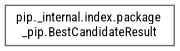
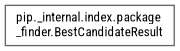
(90, 25) -> (90, 25)
